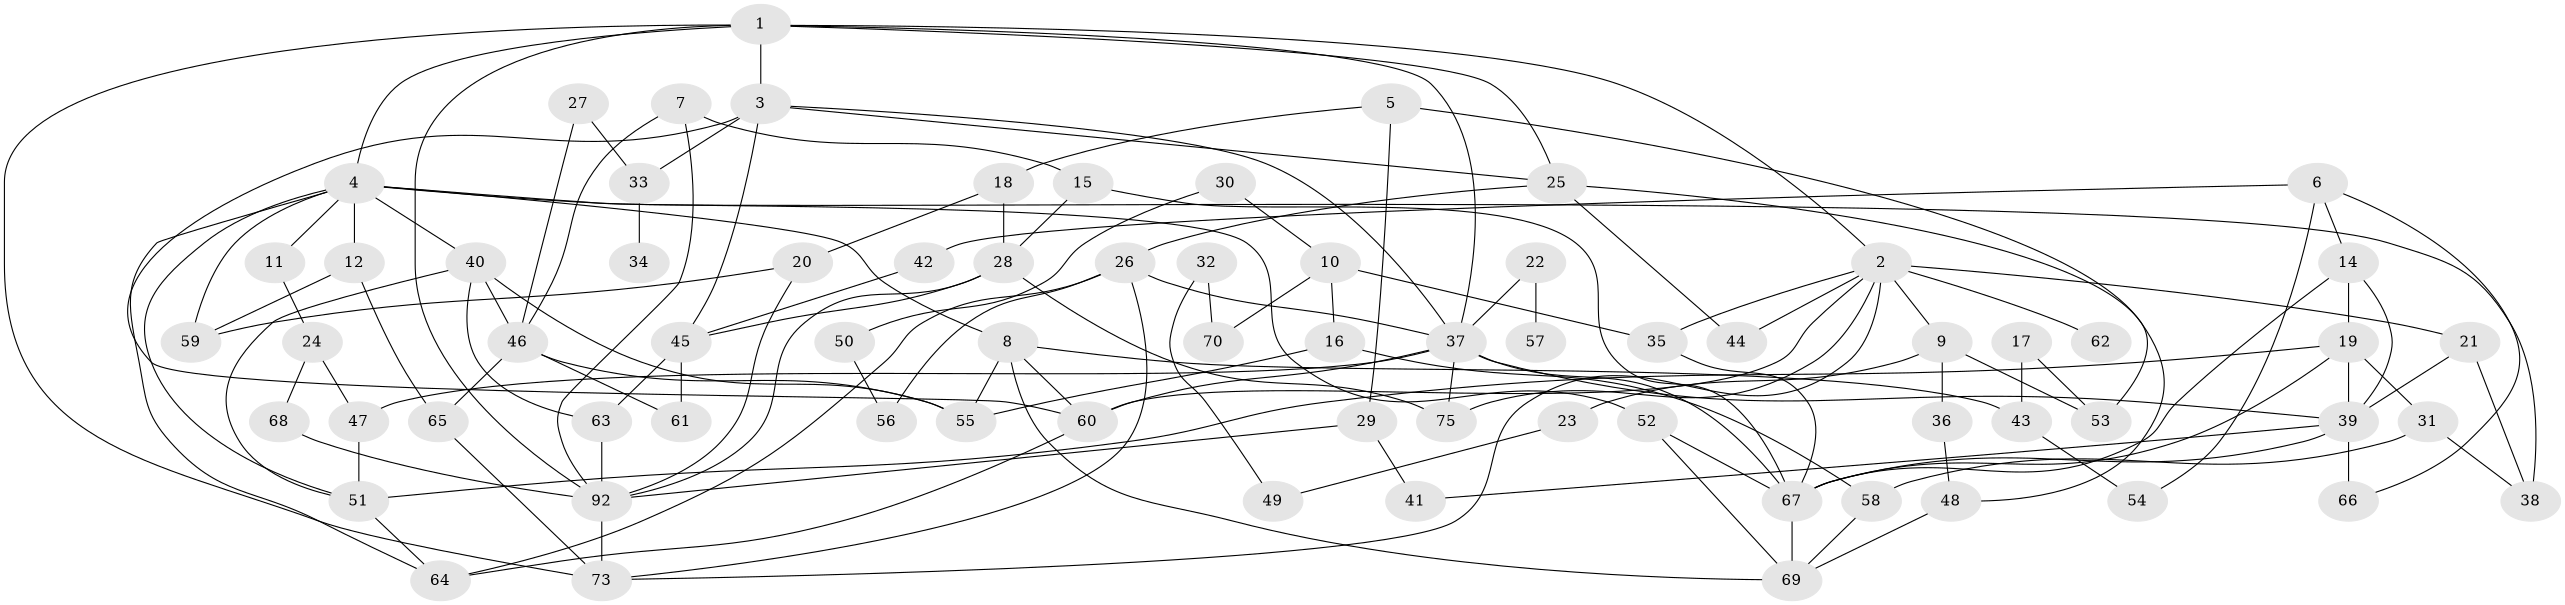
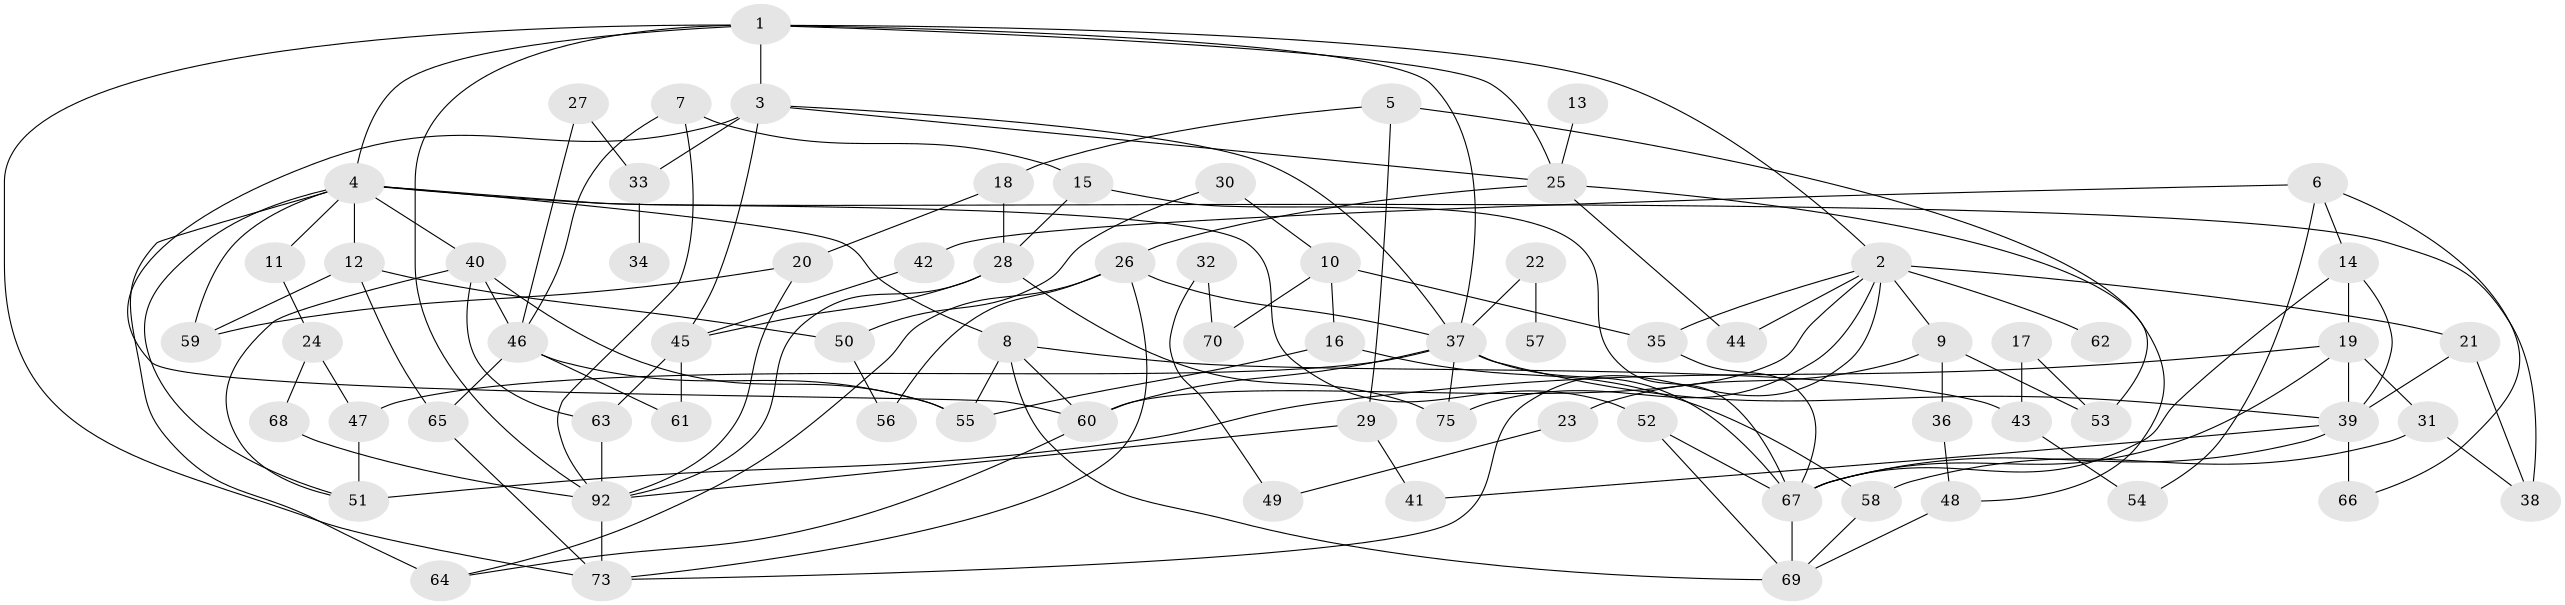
none -> (1578, 104)
none -> (598, 307)
(391, 533) -> none
